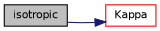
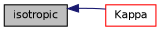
(81, 23) -> (92, 8)
